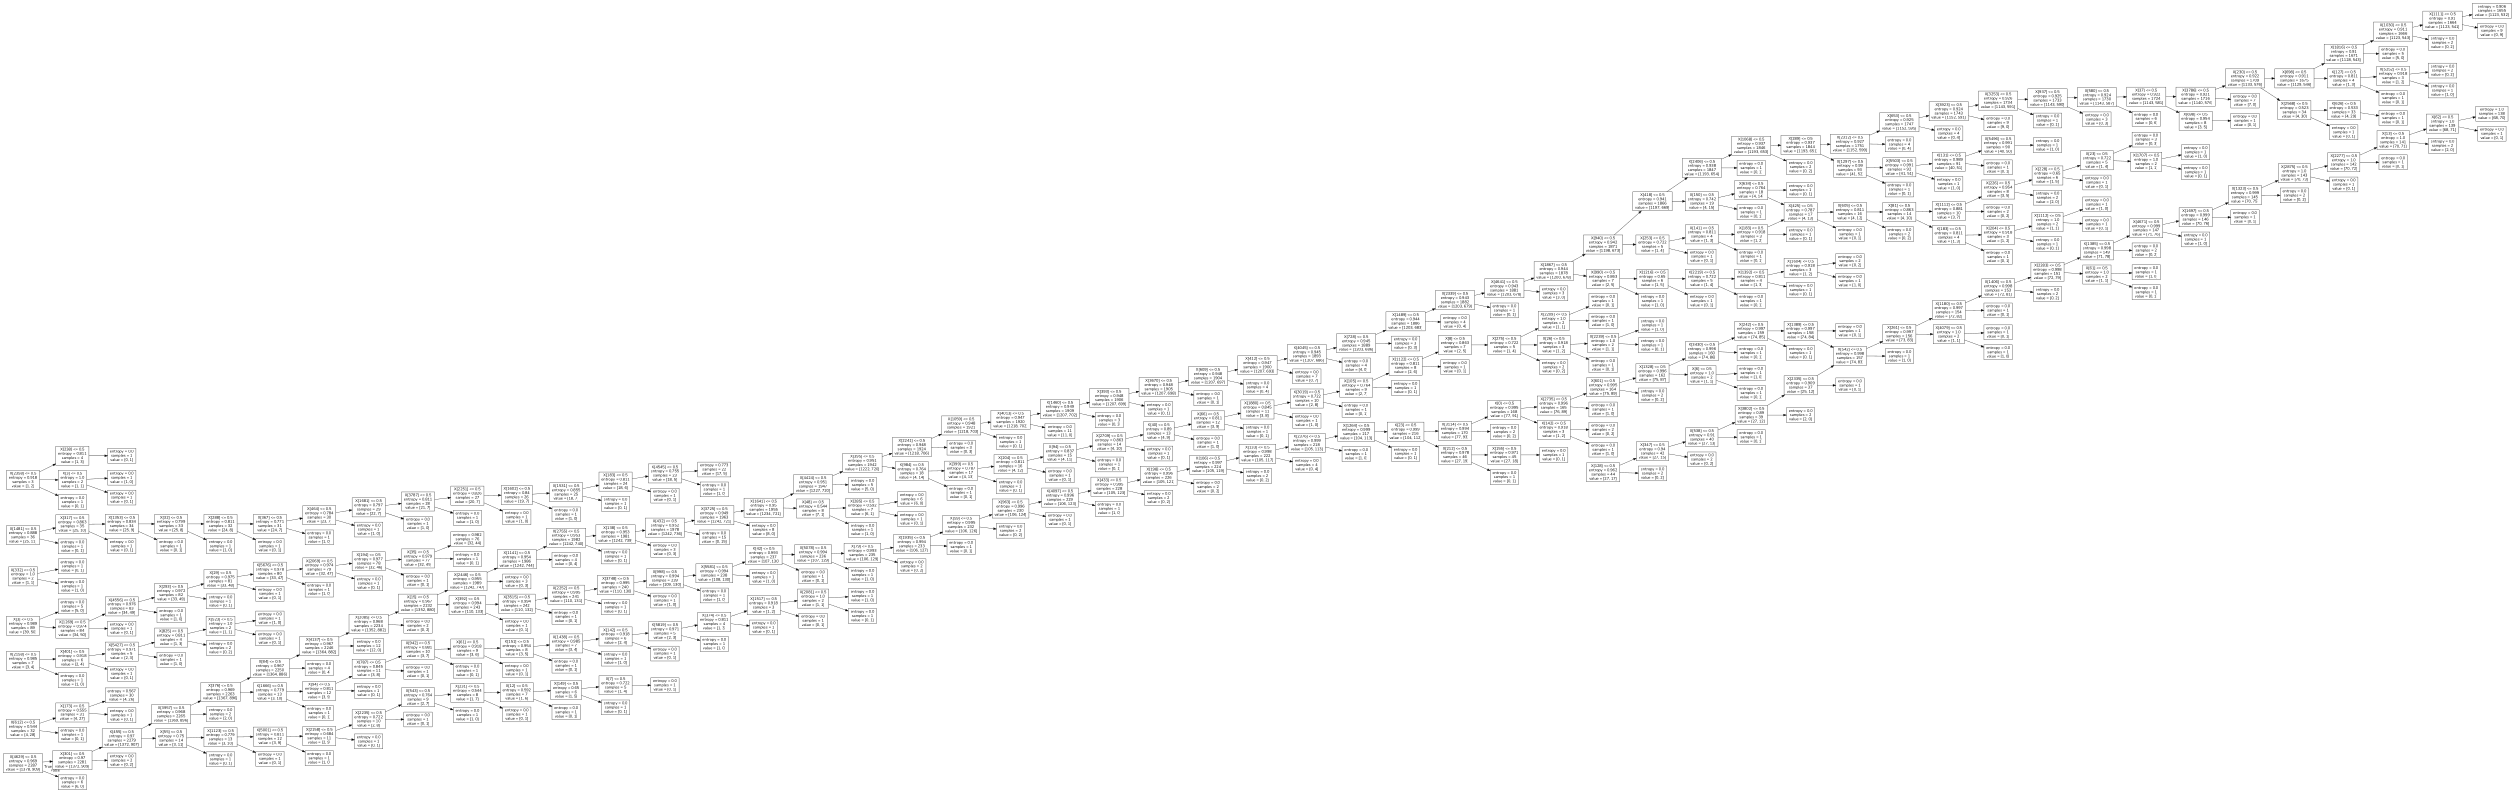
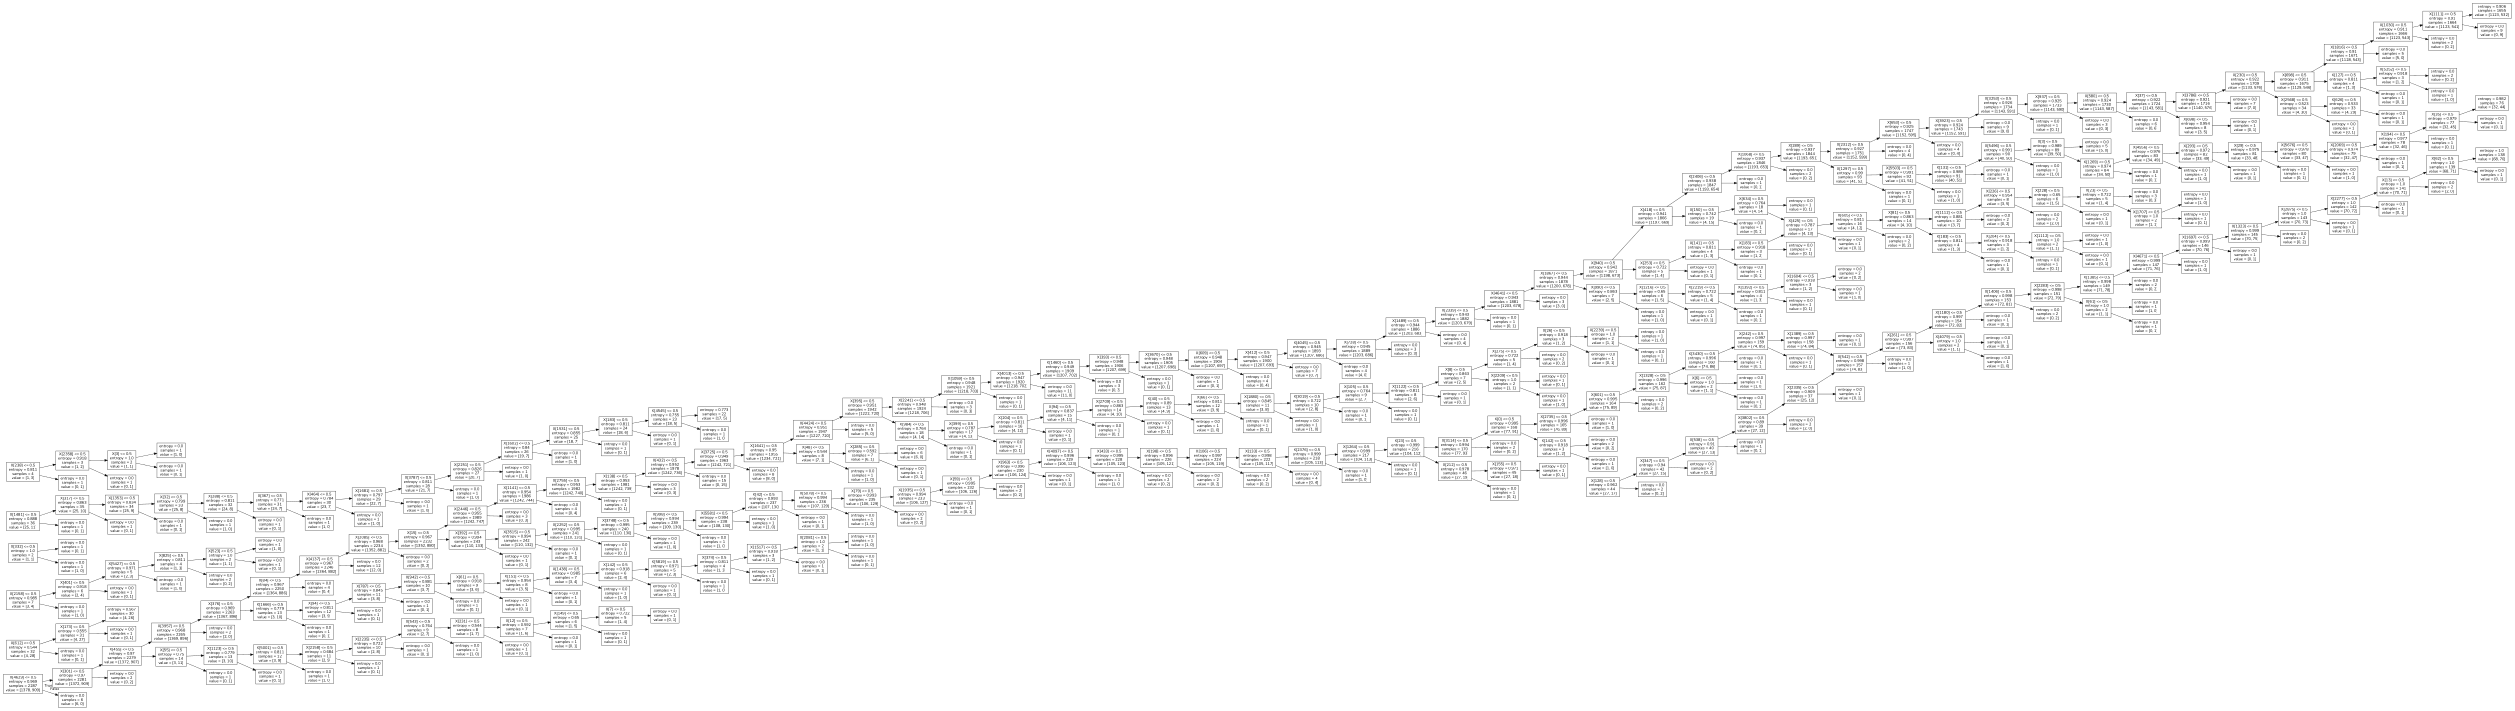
none -> (2021, 150)
(1528, 333) -> (1479, 379)
(46, 468) -> (46, 466)
